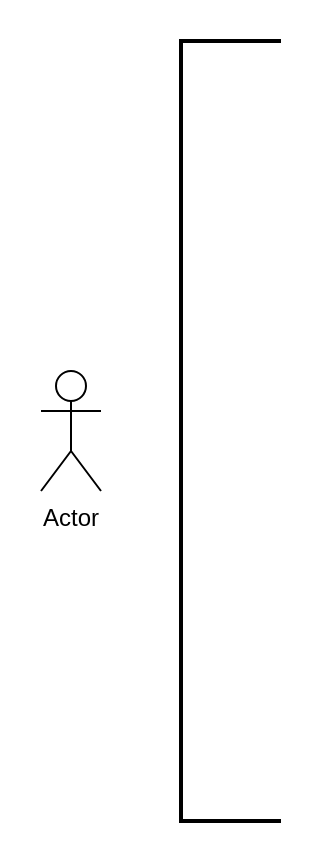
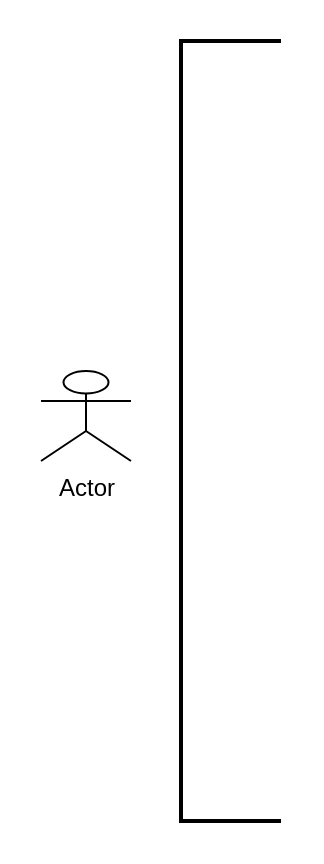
(71, 431) -> (86, 416)
